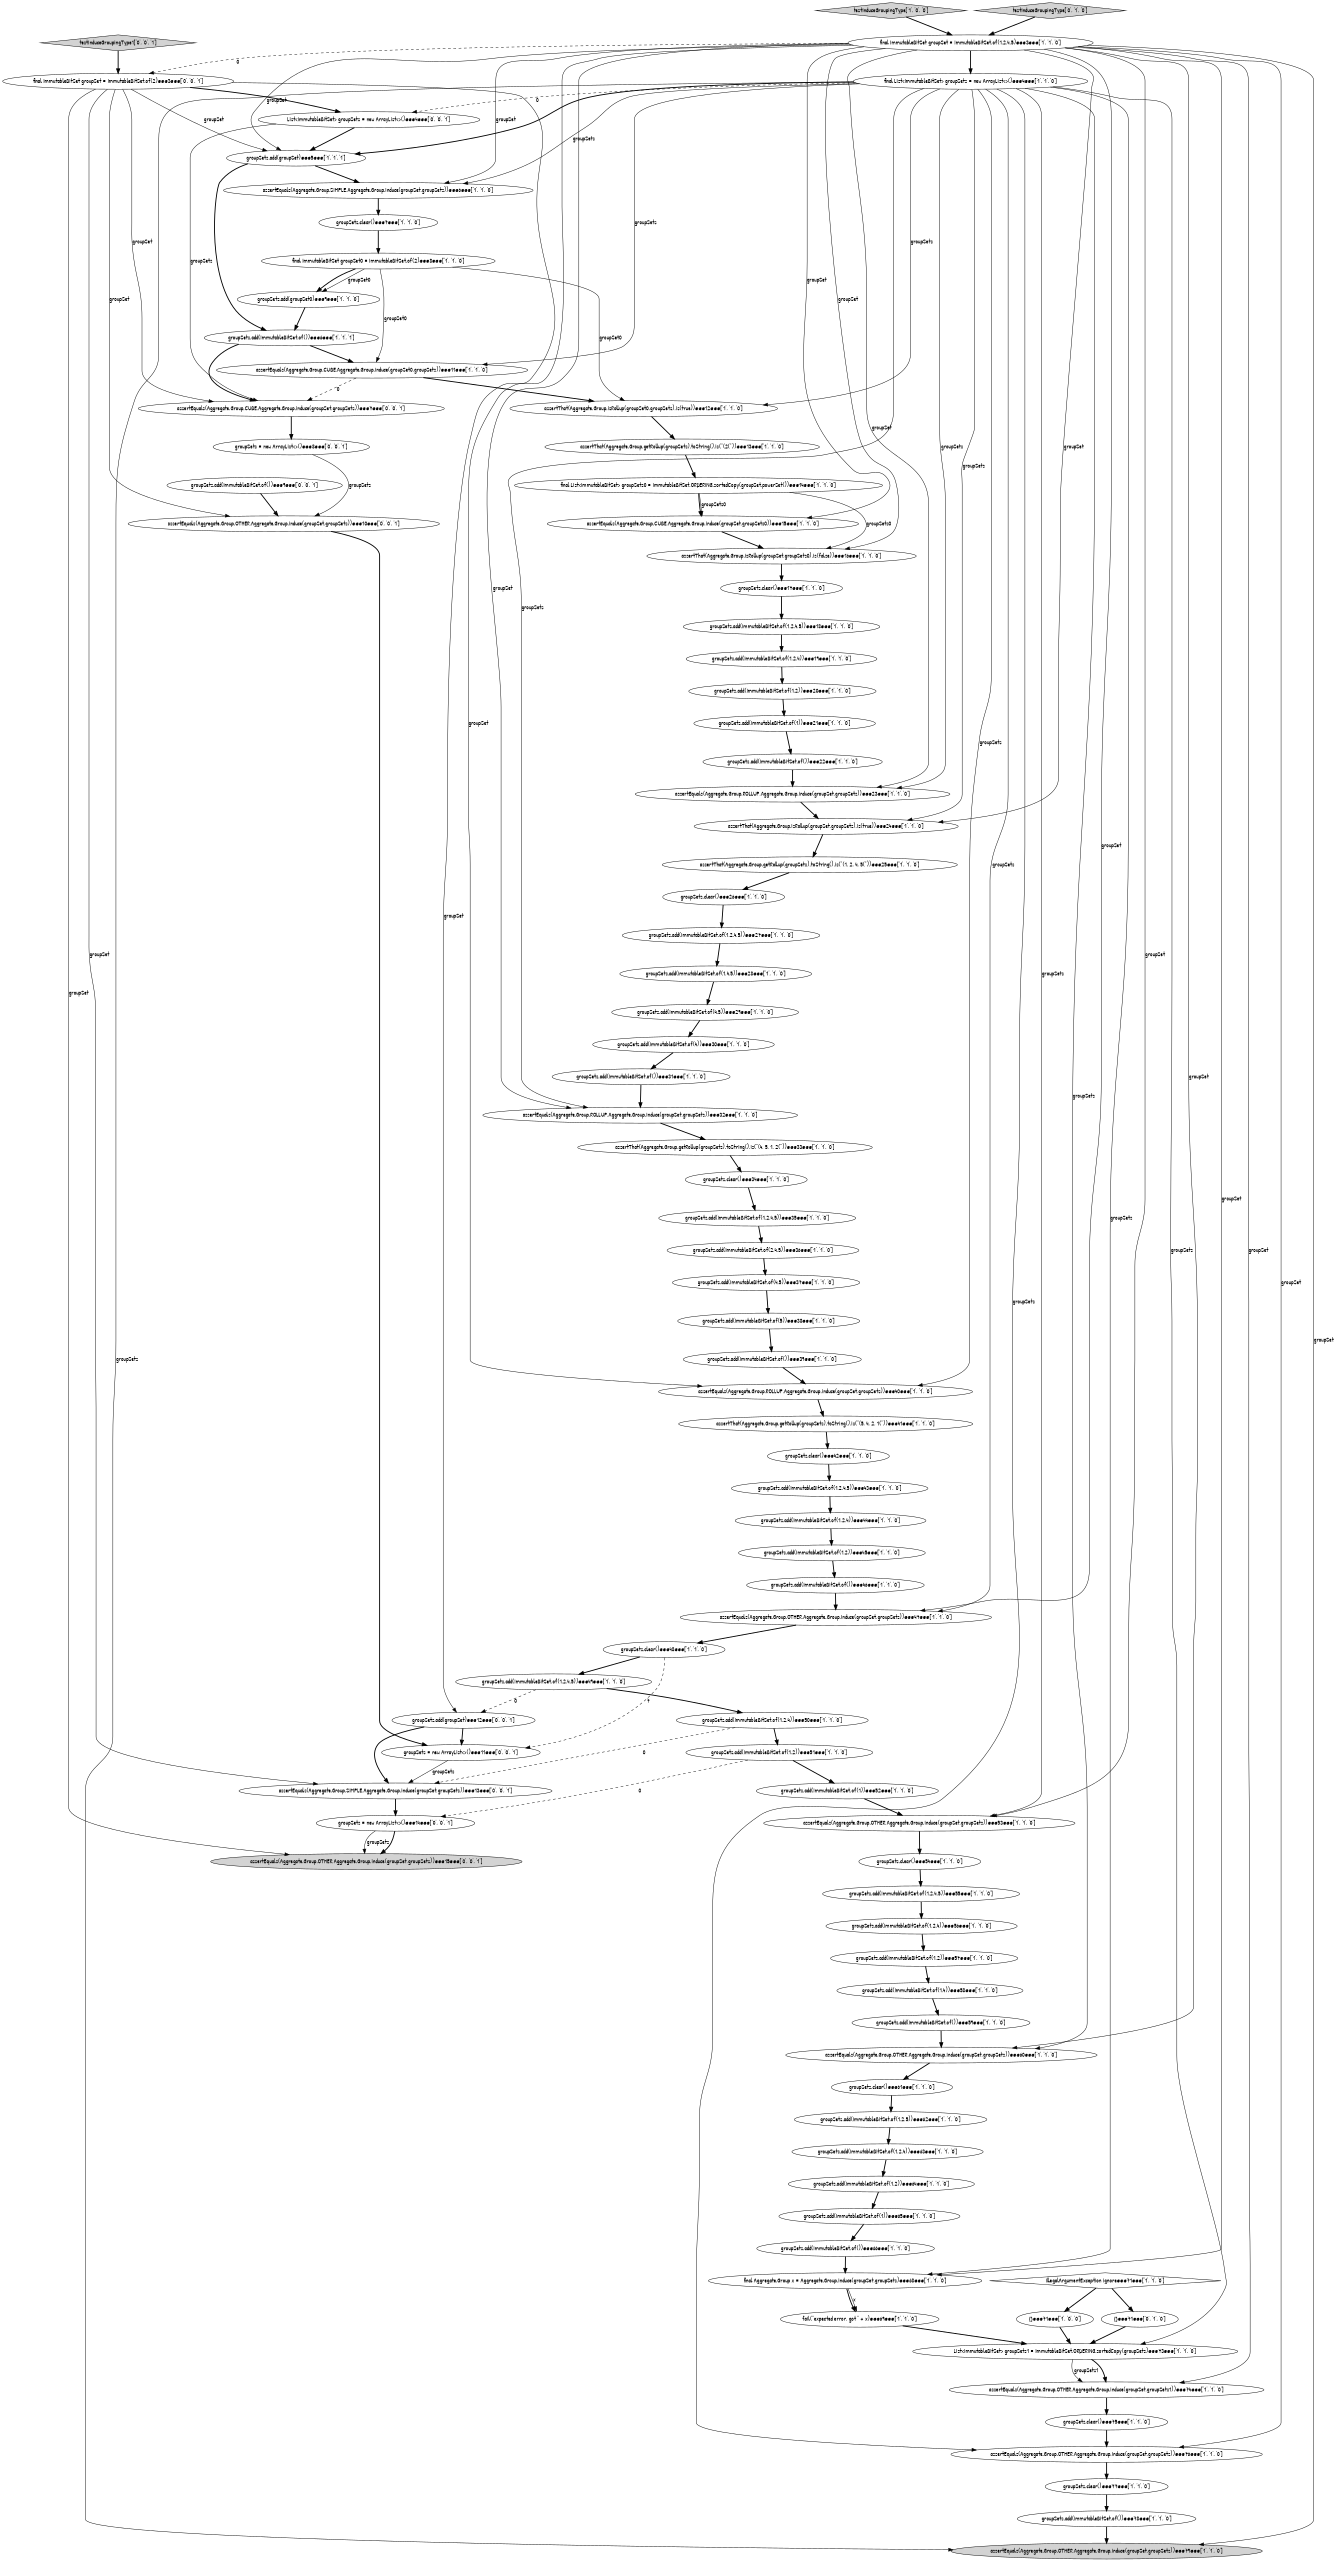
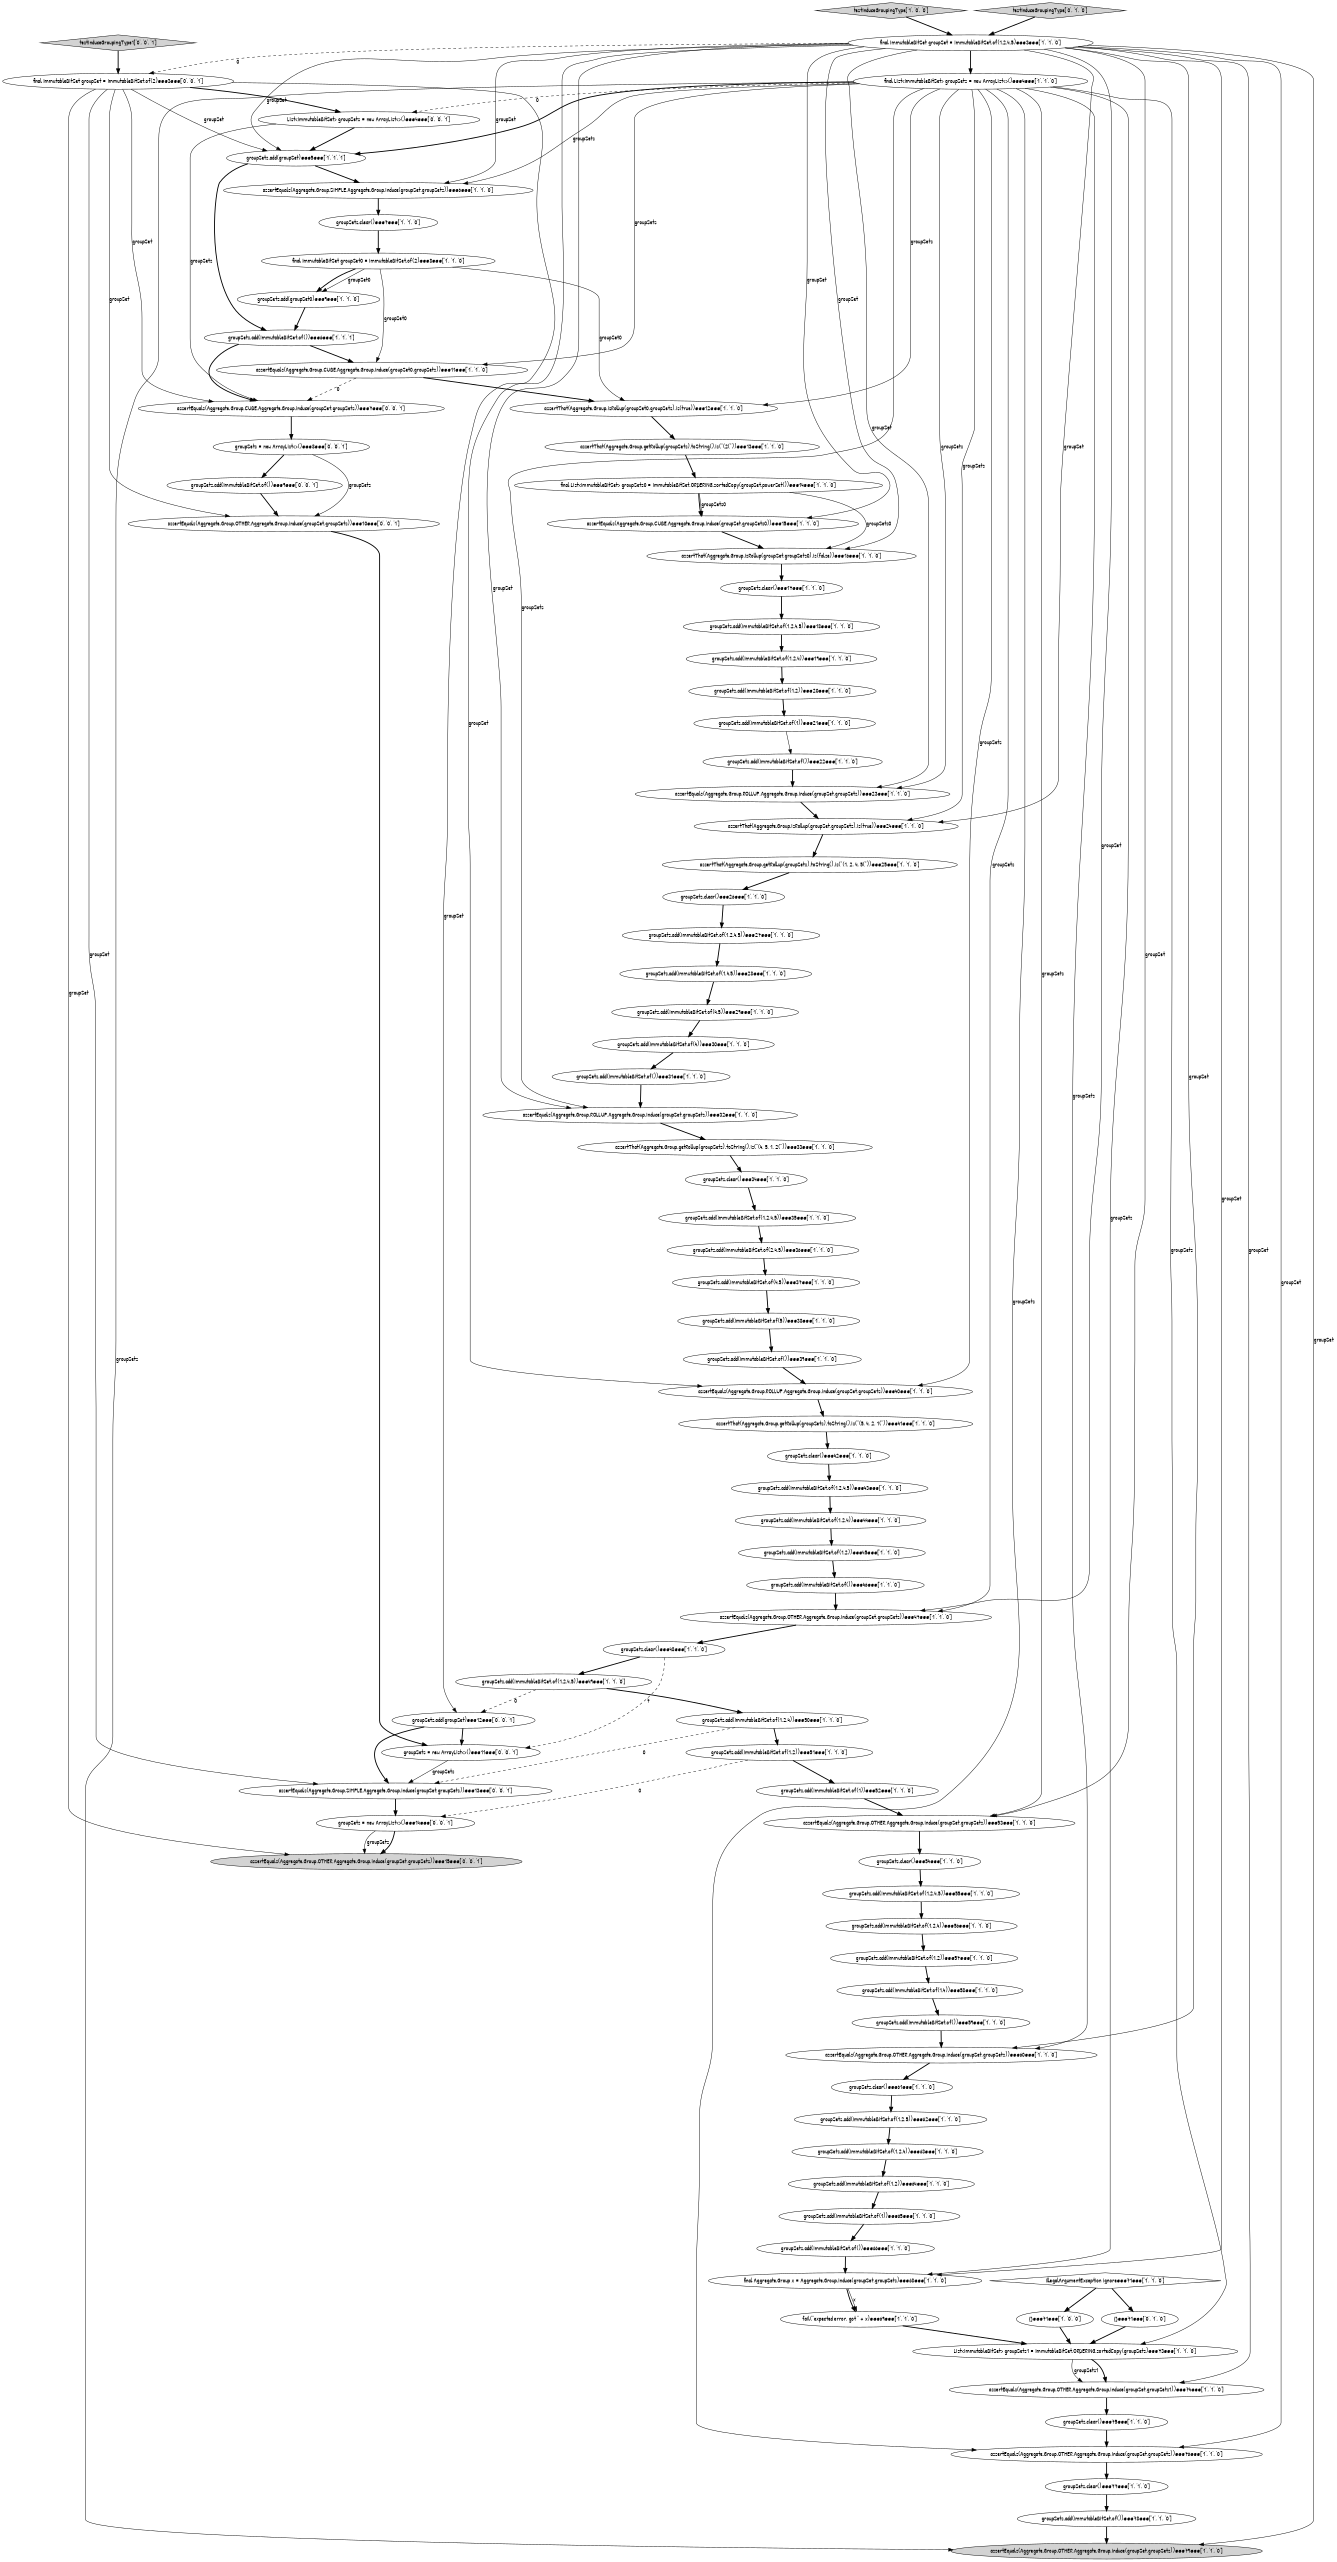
none -> (275, 465)
(788, 740) -> (788, 740)
